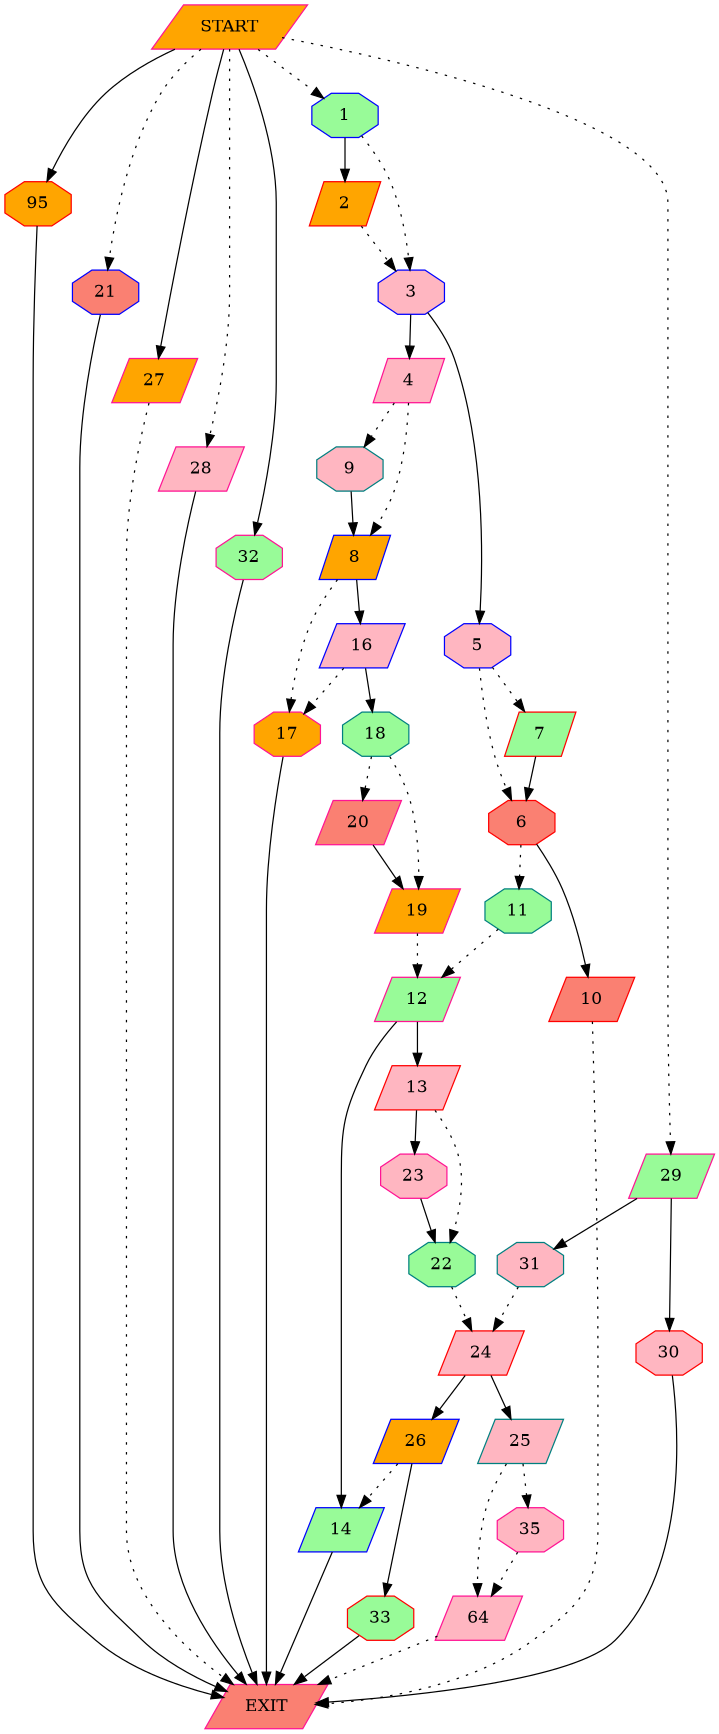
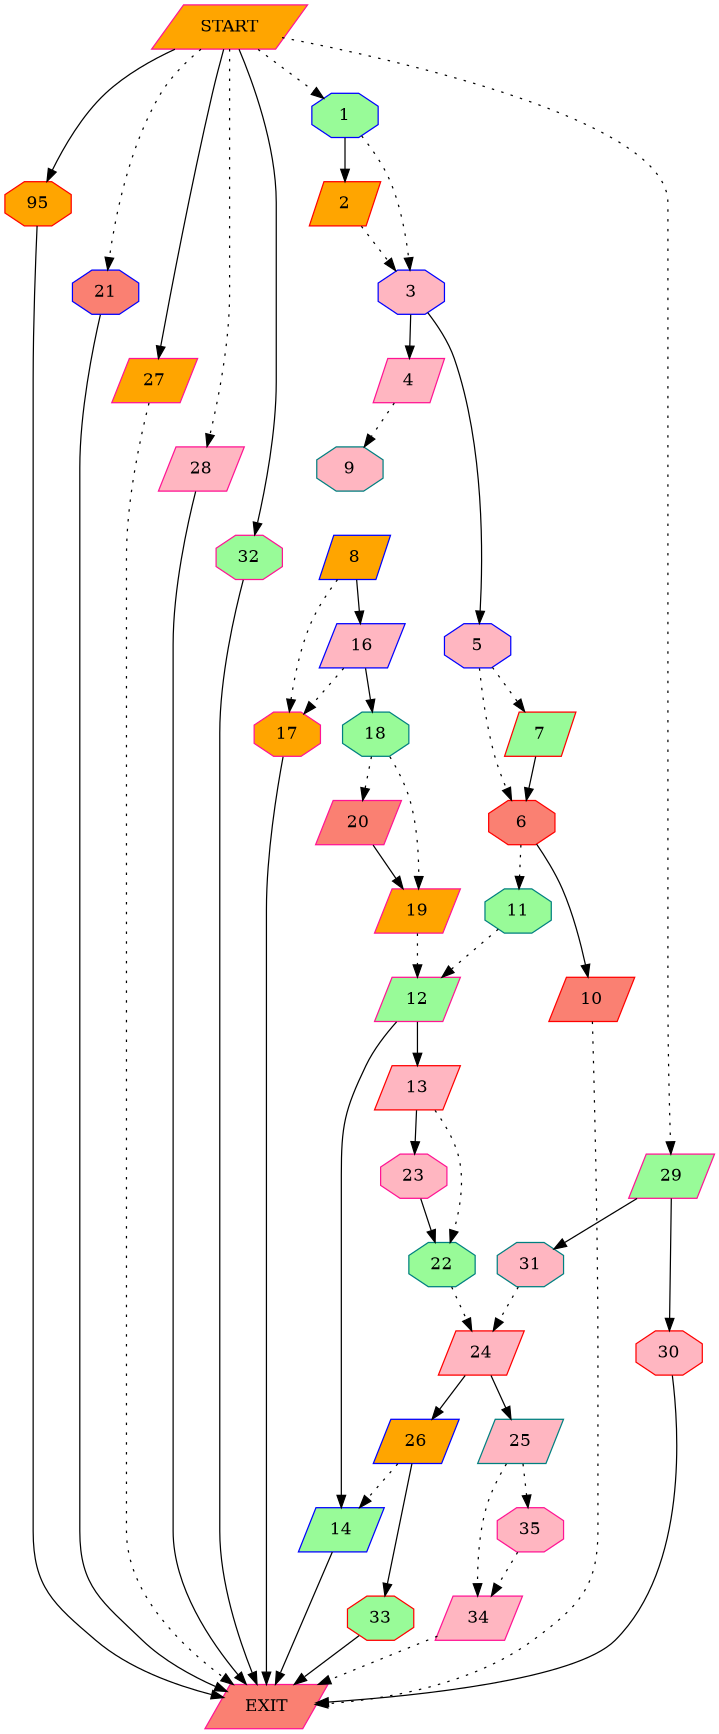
(401, 466) -> none
(352, 507) -> none
(479, 1618) -> (479, 1618)
